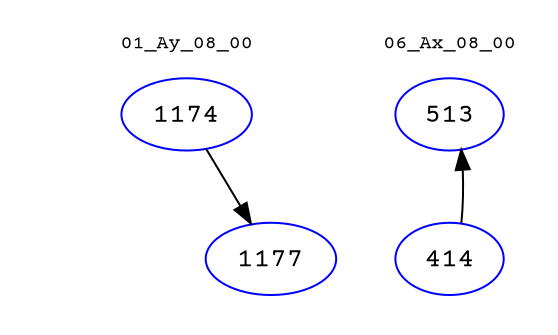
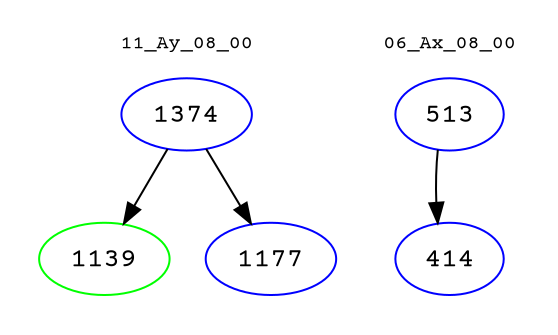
(188, 43) -> (188, 43)
(187, 114) -> (187, 114)
(463, 197) -> (436, 176)
none -> (104, 259)
